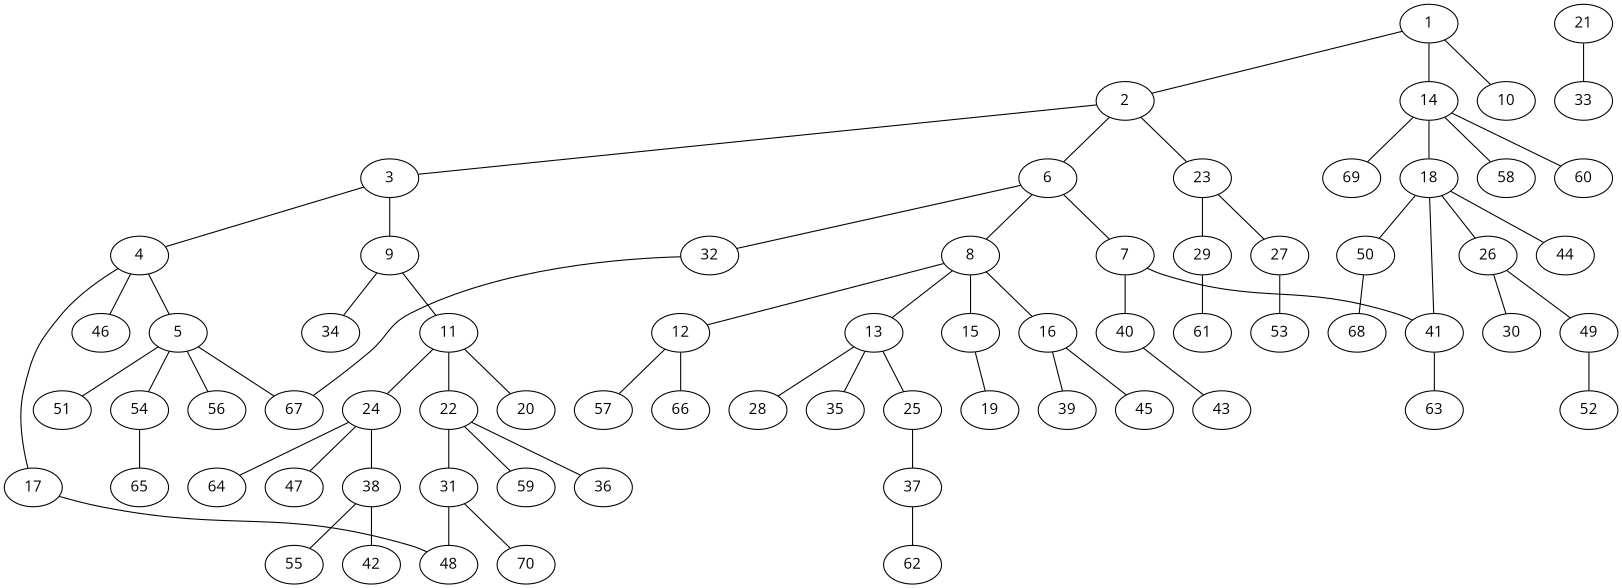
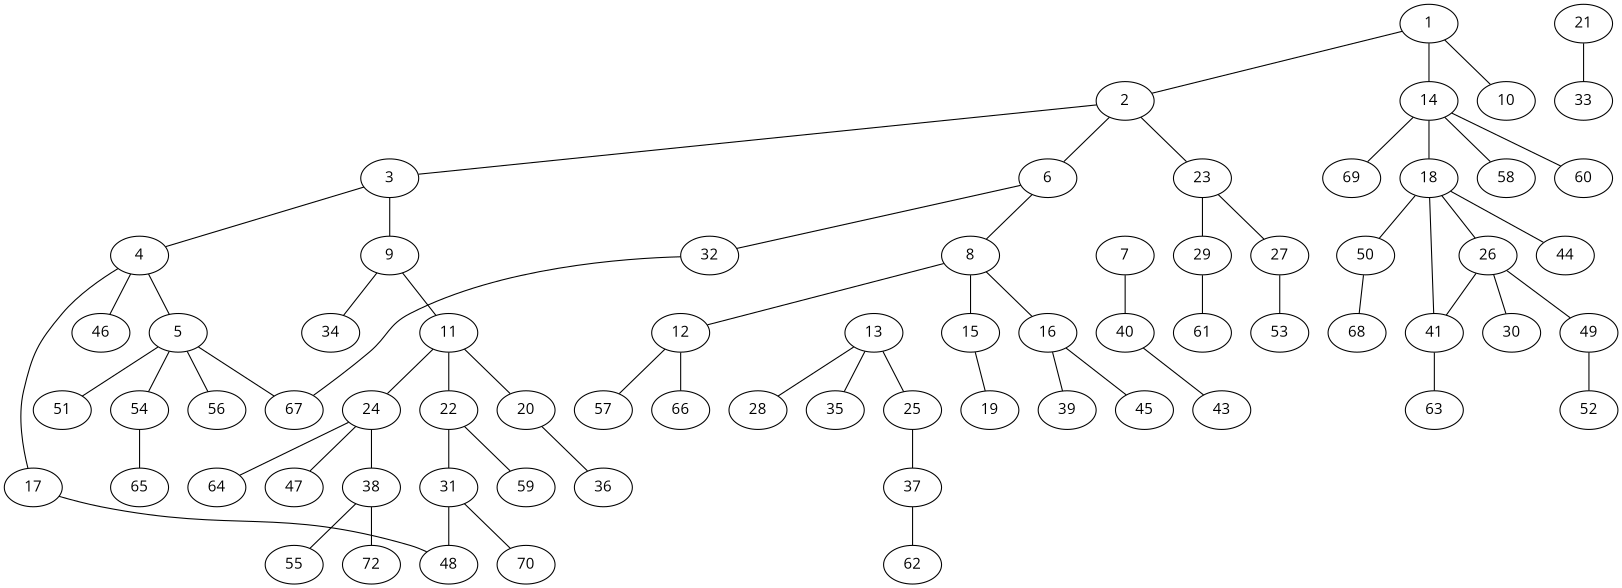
(1086, 217) -> none
(922, 294) -> none
(1273, 294) -> (1461, 294)
(526, 449) -> (565, 449)
(371, 565) -> (371, 565)
